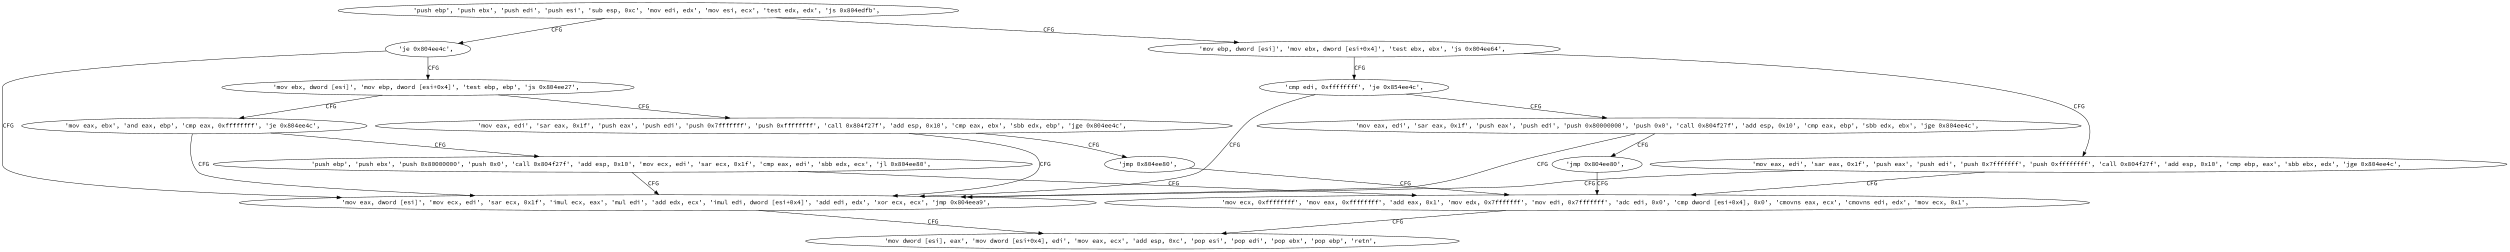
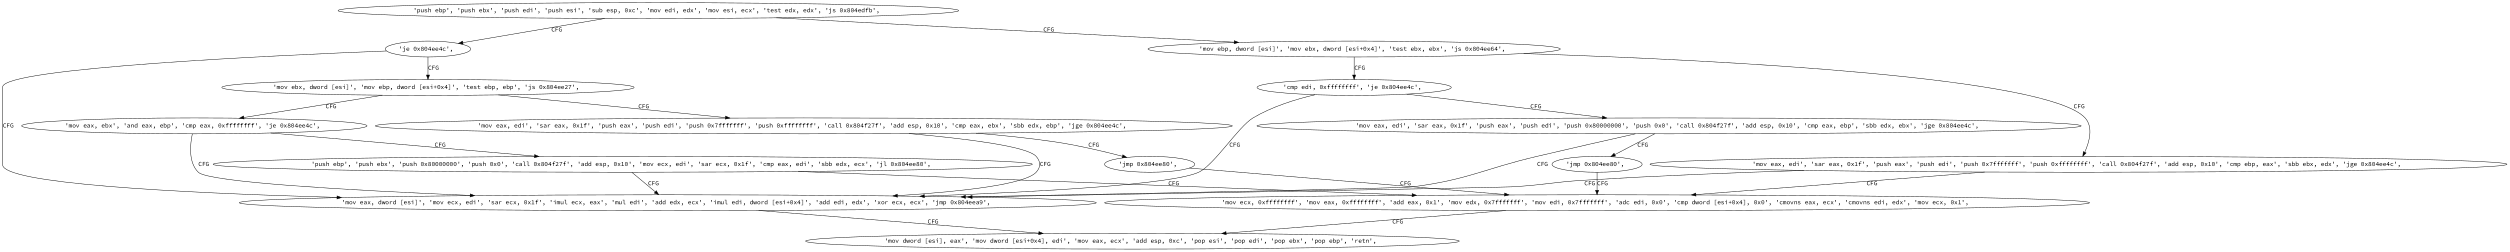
(1354, 87) -> (1354, 87)
